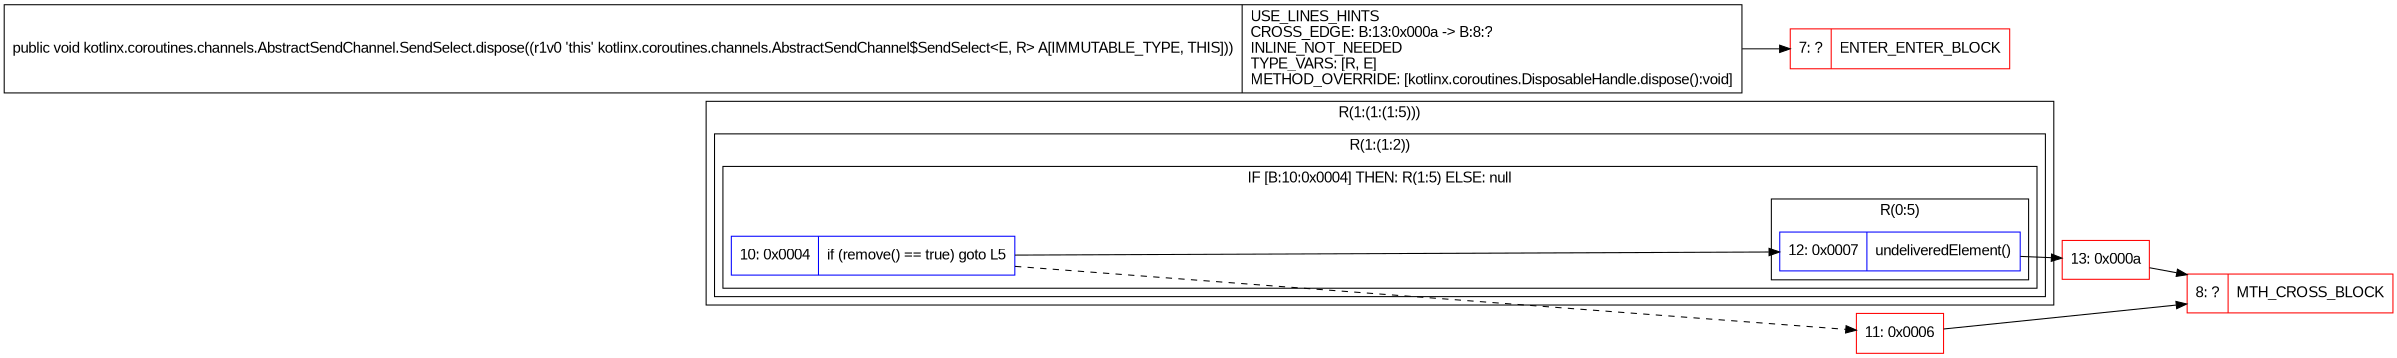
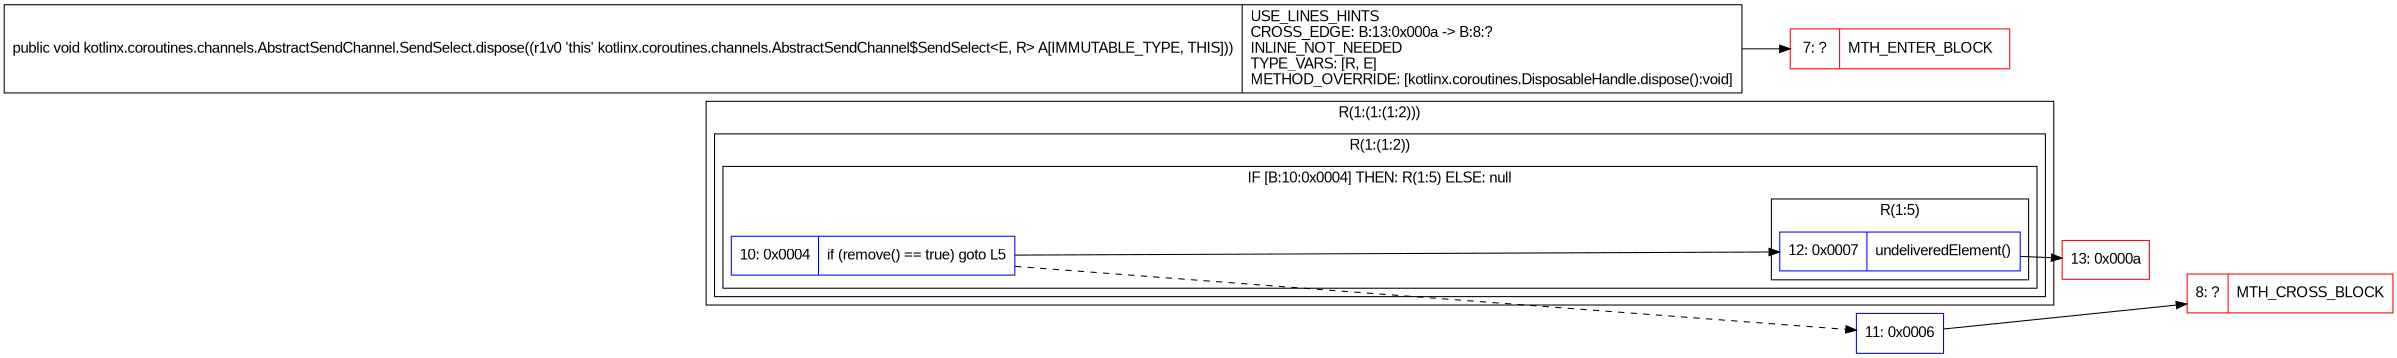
(1920, 48) -> (1920, 48)
(1380, 113) -> (1380, 113)
(1900, 211) -> (1900, 211)
(2163, 270) -> none
(1900, 333) -> (1900, 333)
